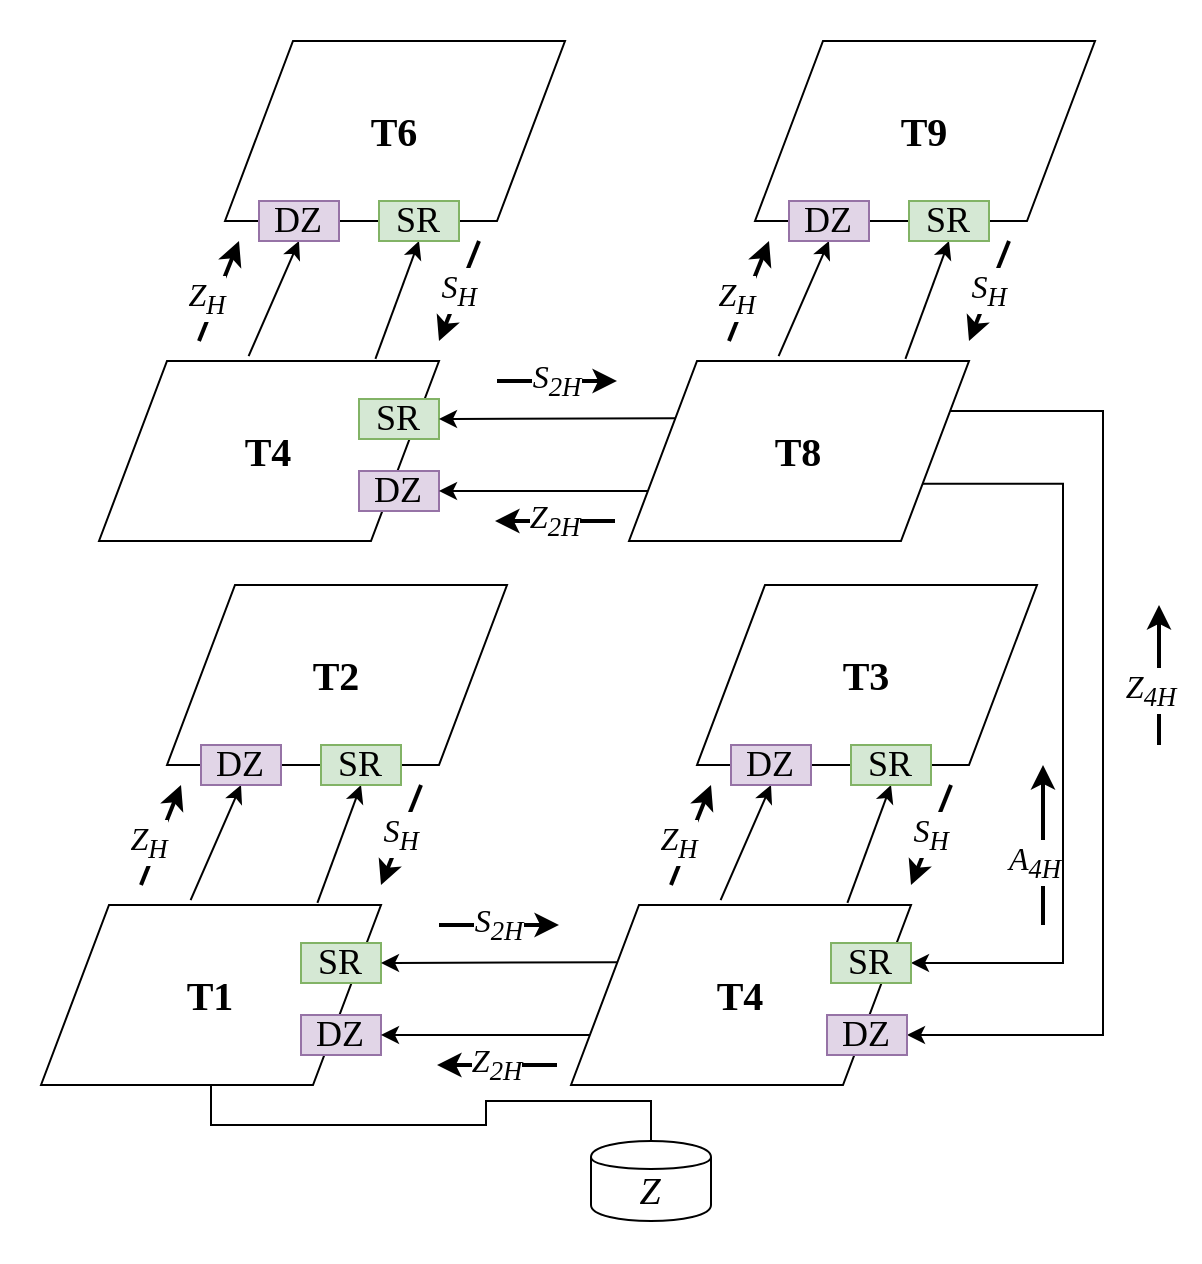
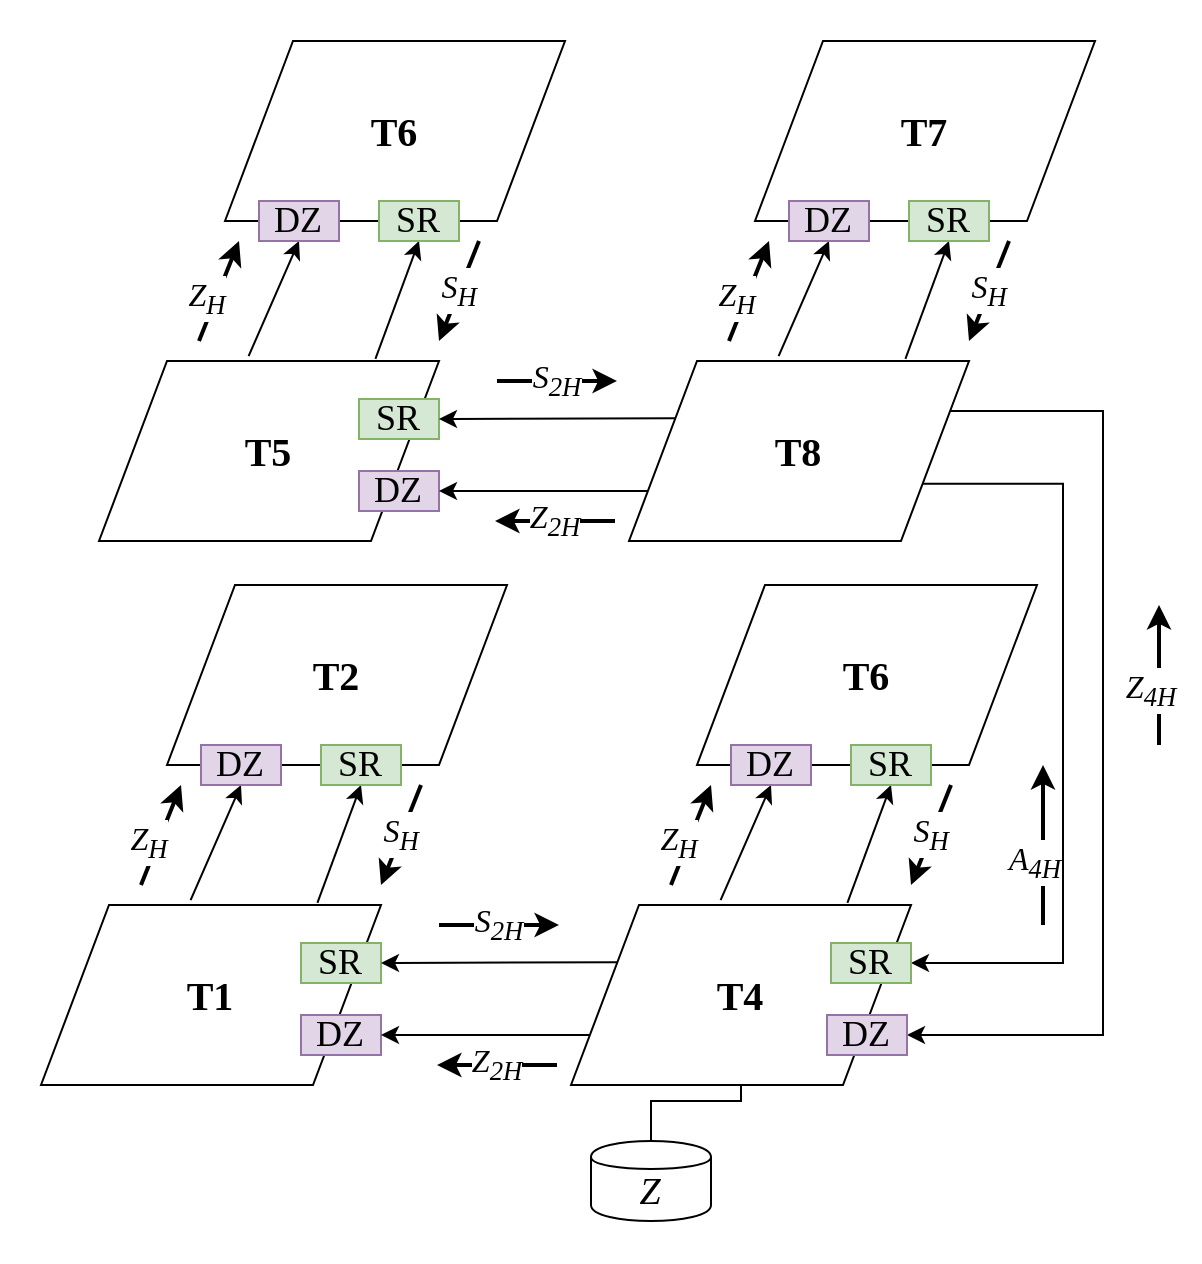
(925, 131) -> (925, 131)
(269, 451) -> (269, 451)
(867, 675) -> (867, 675)
(424, 1125) -> (703, 1101)
